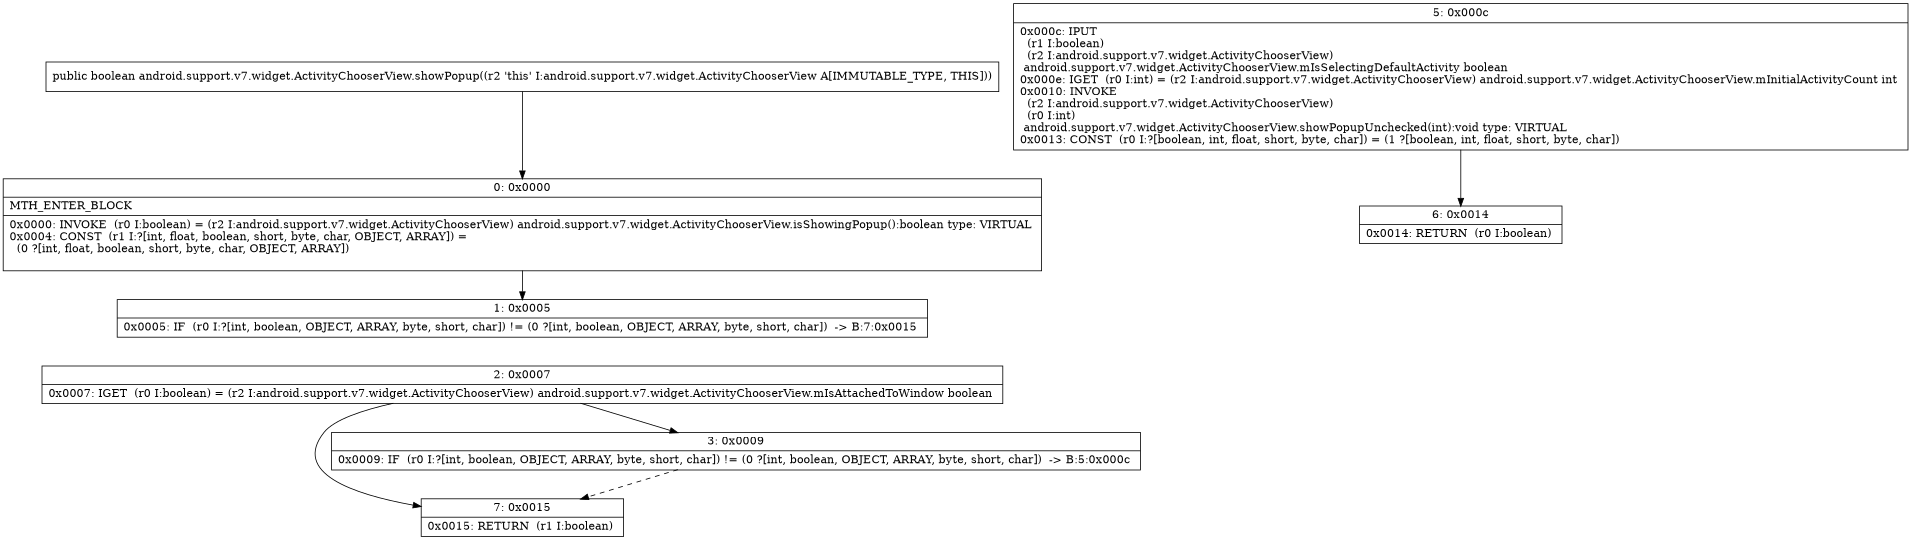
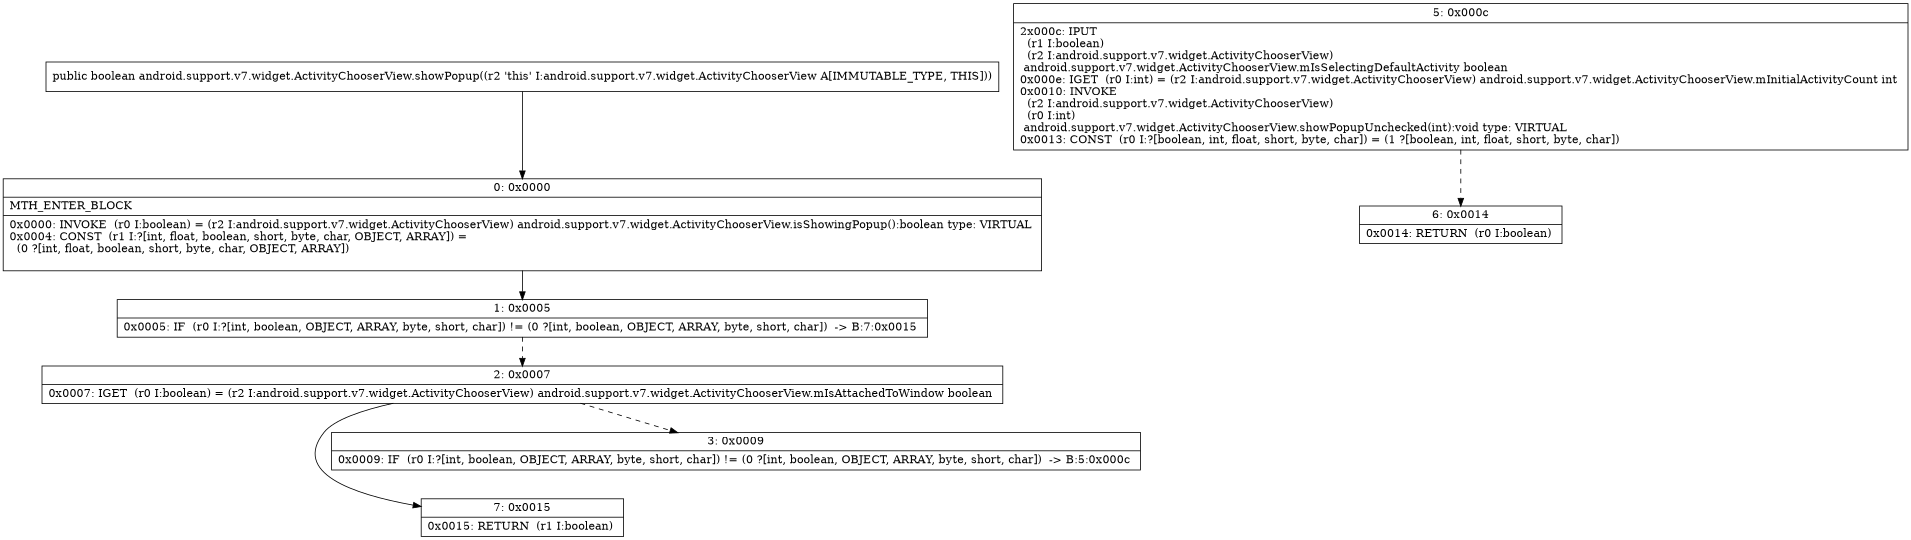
(1062, 32) -> (1062, 32)
(1461, 174) -> (1461, 174)
none -> (522, 348)
(625, 417) -> (625, 417)
(633, 483) -> none
